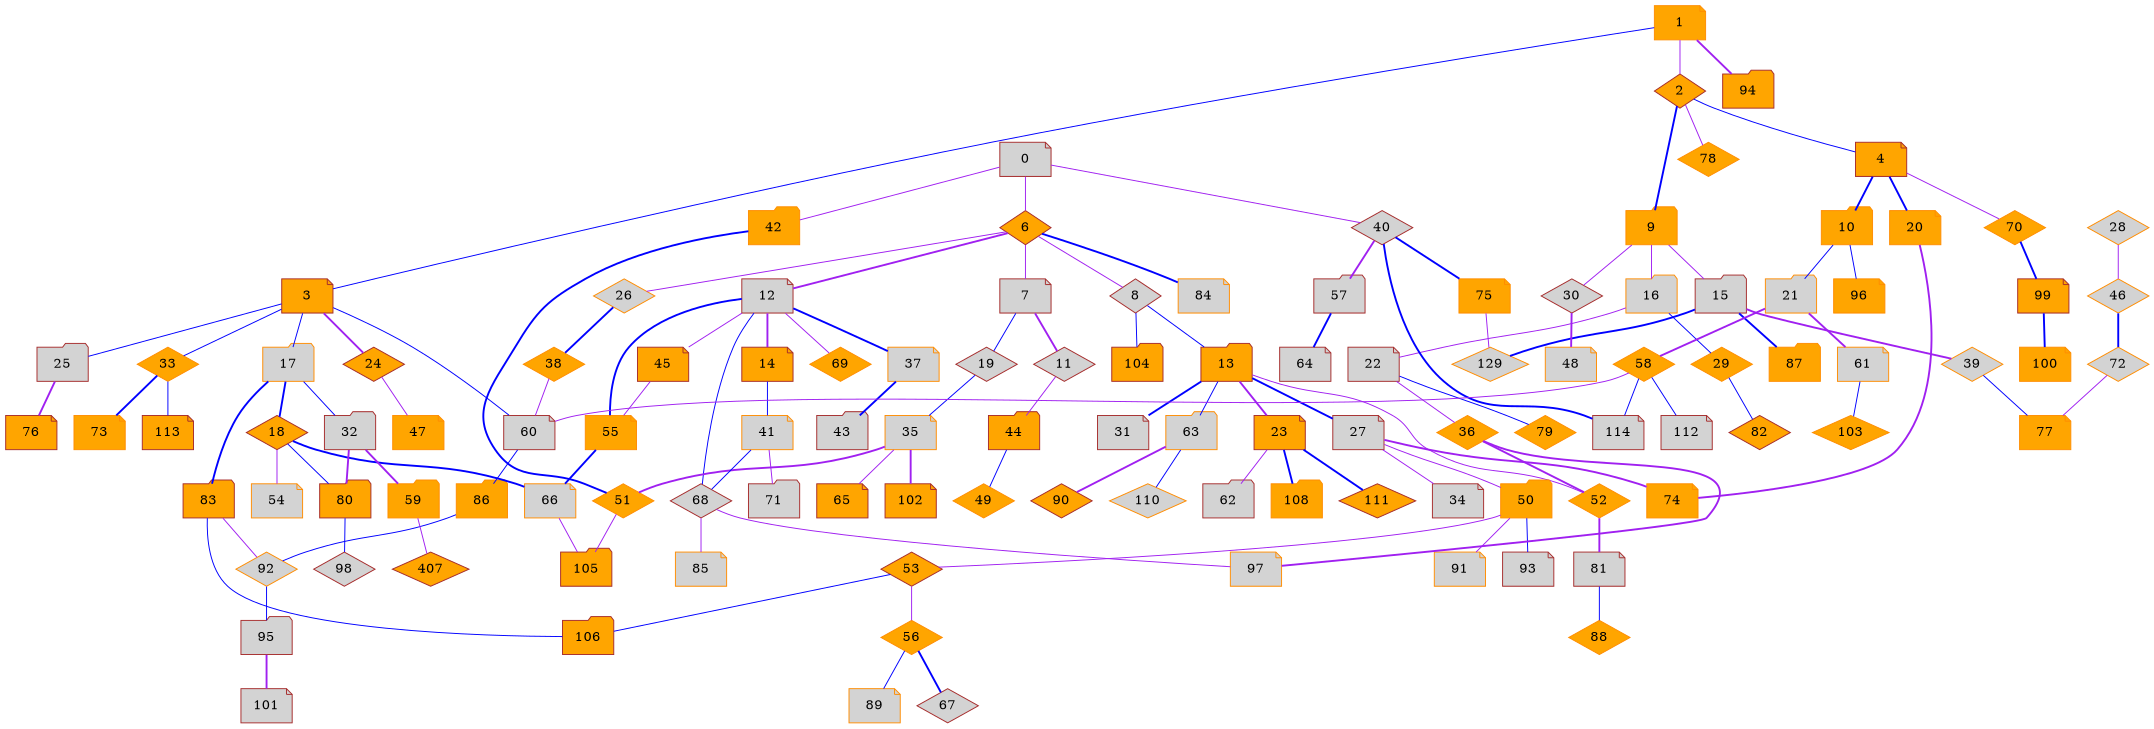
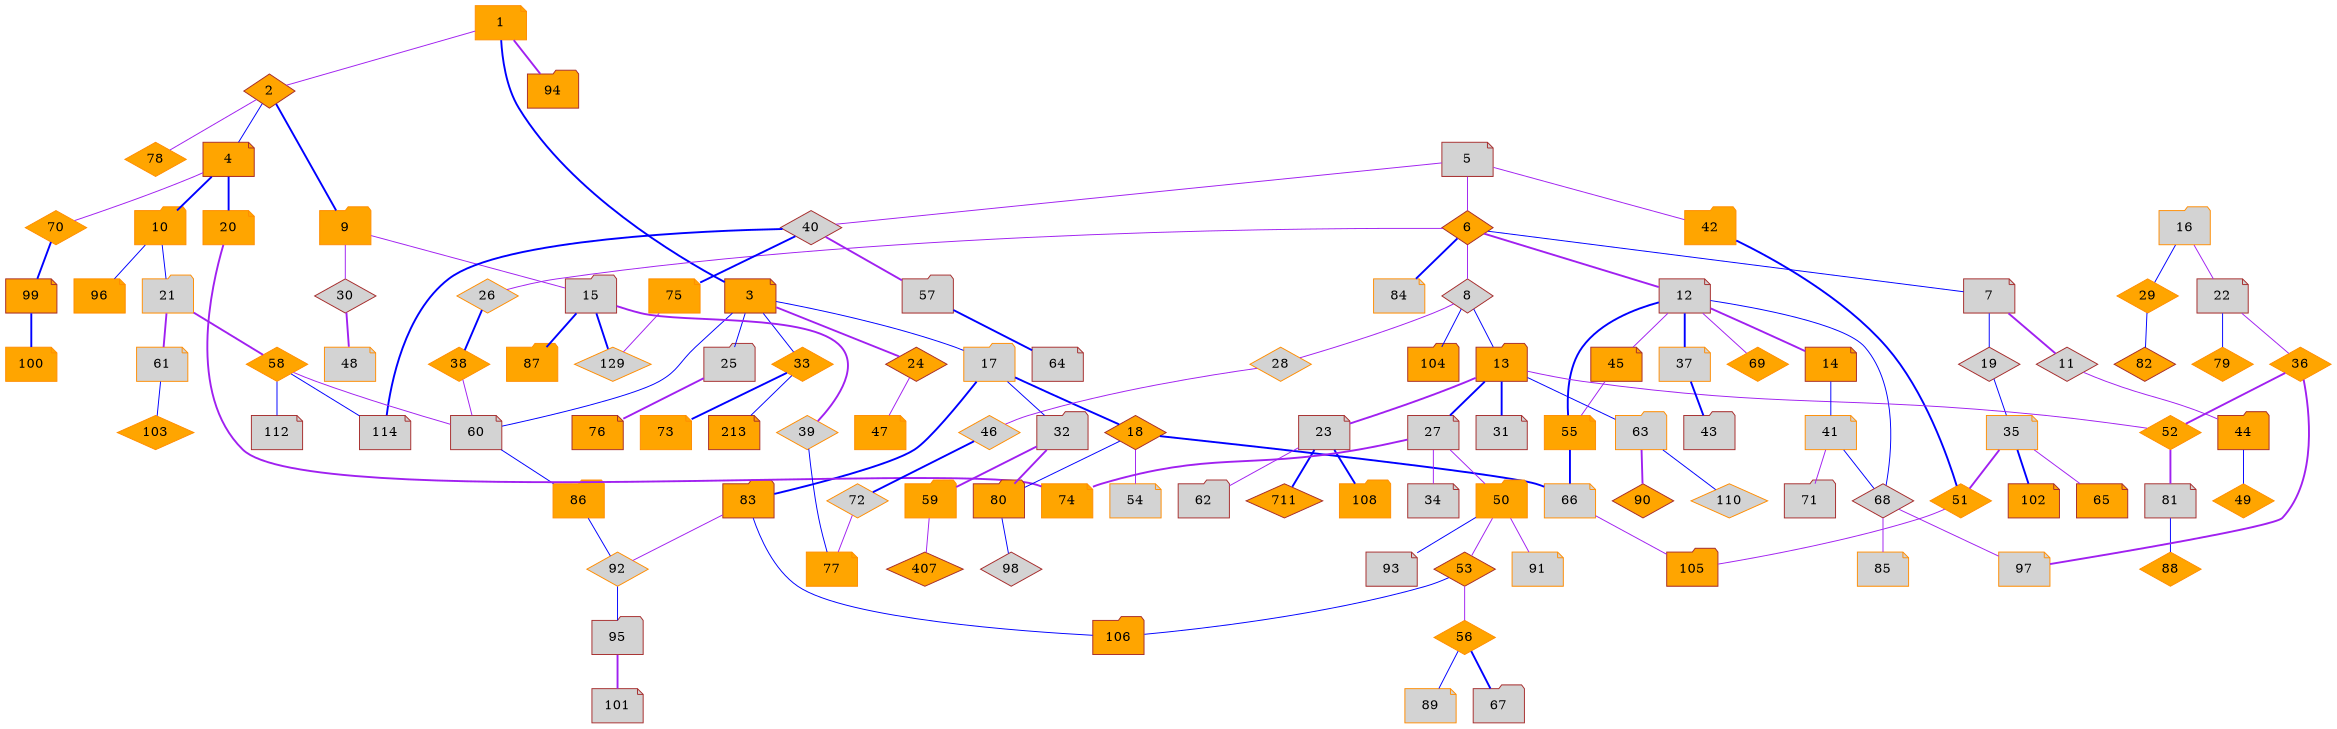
(991, 142) -> (584, 184)
(1025, 159) -> (1468, 159)
(1025, 262) -> (1726, 261)
(1652, 262) -> none
none -> (1378, 333)
(168, 433) -> (734, 433)
(1280, 433) -> (1324, 433)
(911, 467) -> (2023, 467)
(1377, 501) -> (1284, 501)
(948, 706) -> (1499, 706)
